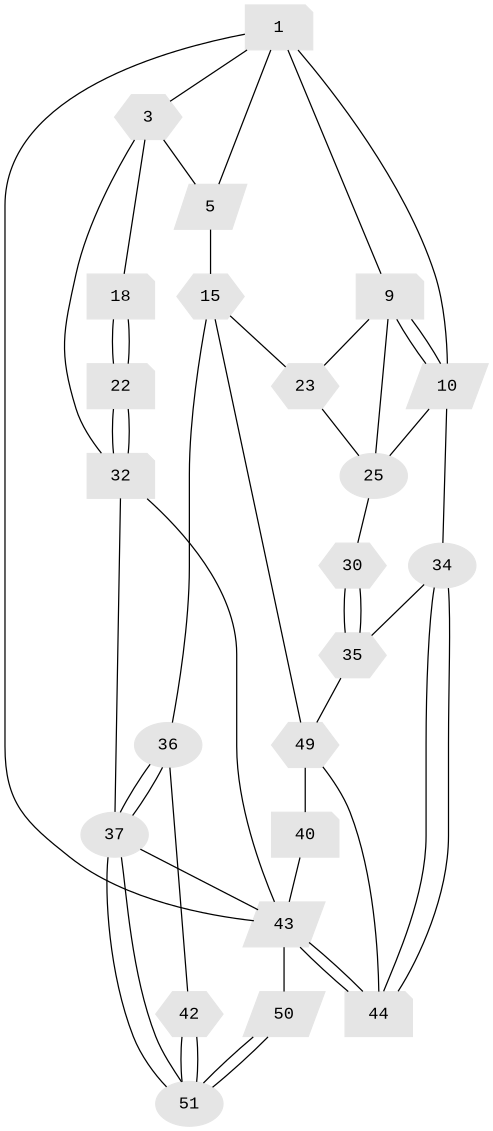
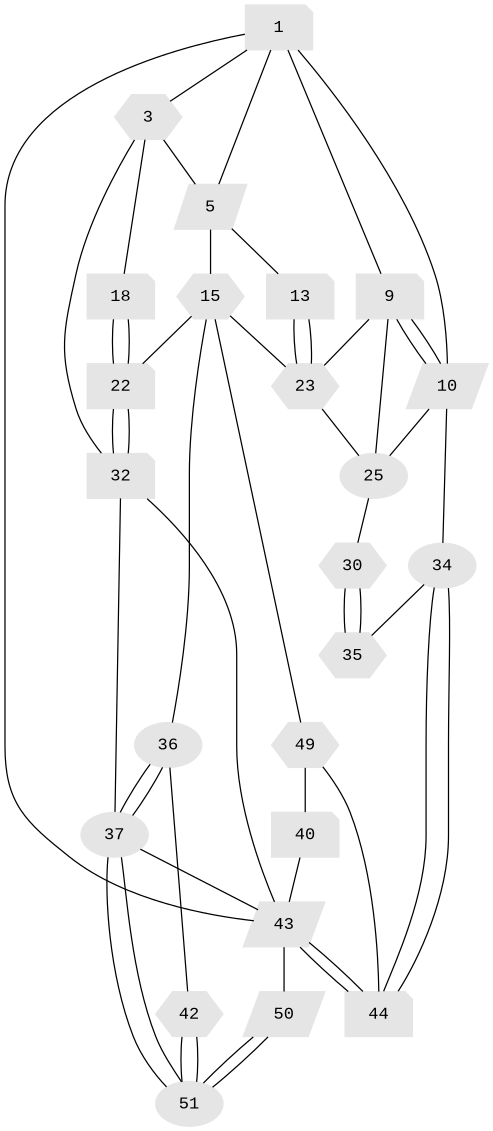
none -> (300, 297)
none -> (167, 340)
(329, 700) -> none
